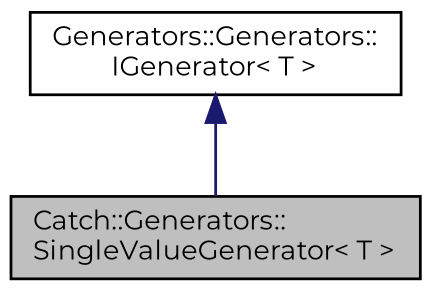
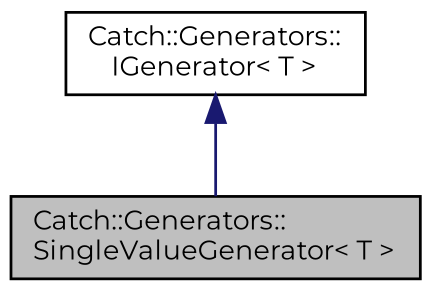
(216, 54) -> (216, 54)
